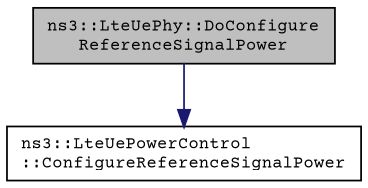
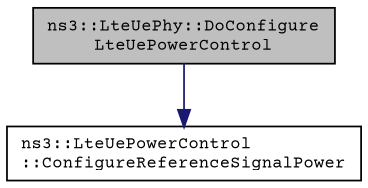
(184, 36) -> (184, 36)
